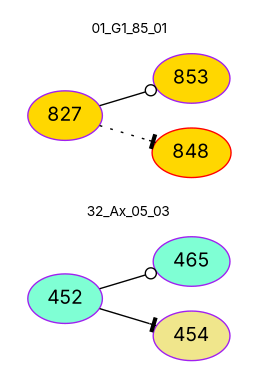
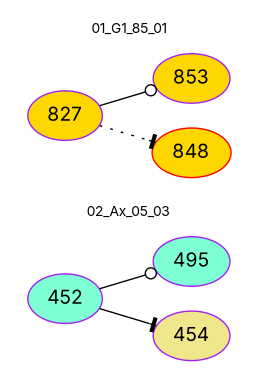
(129, 213) -> (129, 213)
(192, 262) -> (192, 262)
